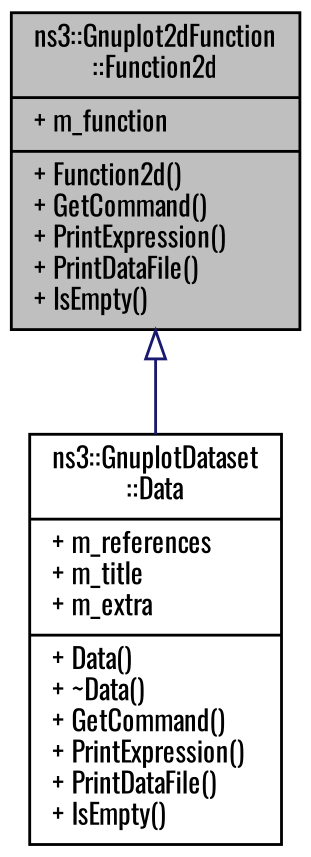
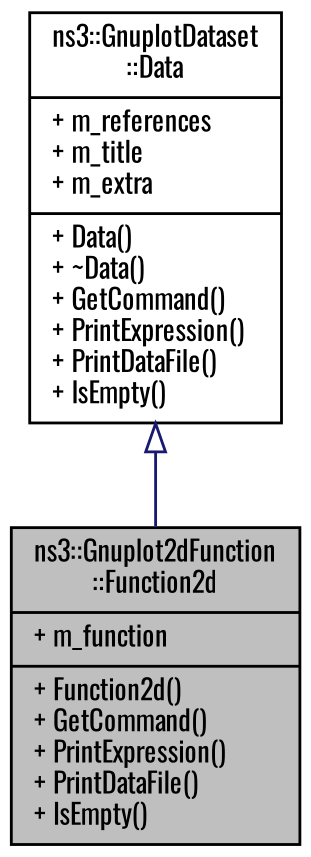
(156, 397) -> (156, 489)
